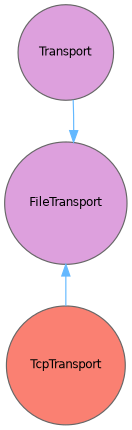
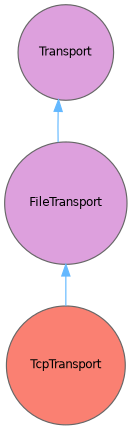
(74, 115) -> (58, 127)
